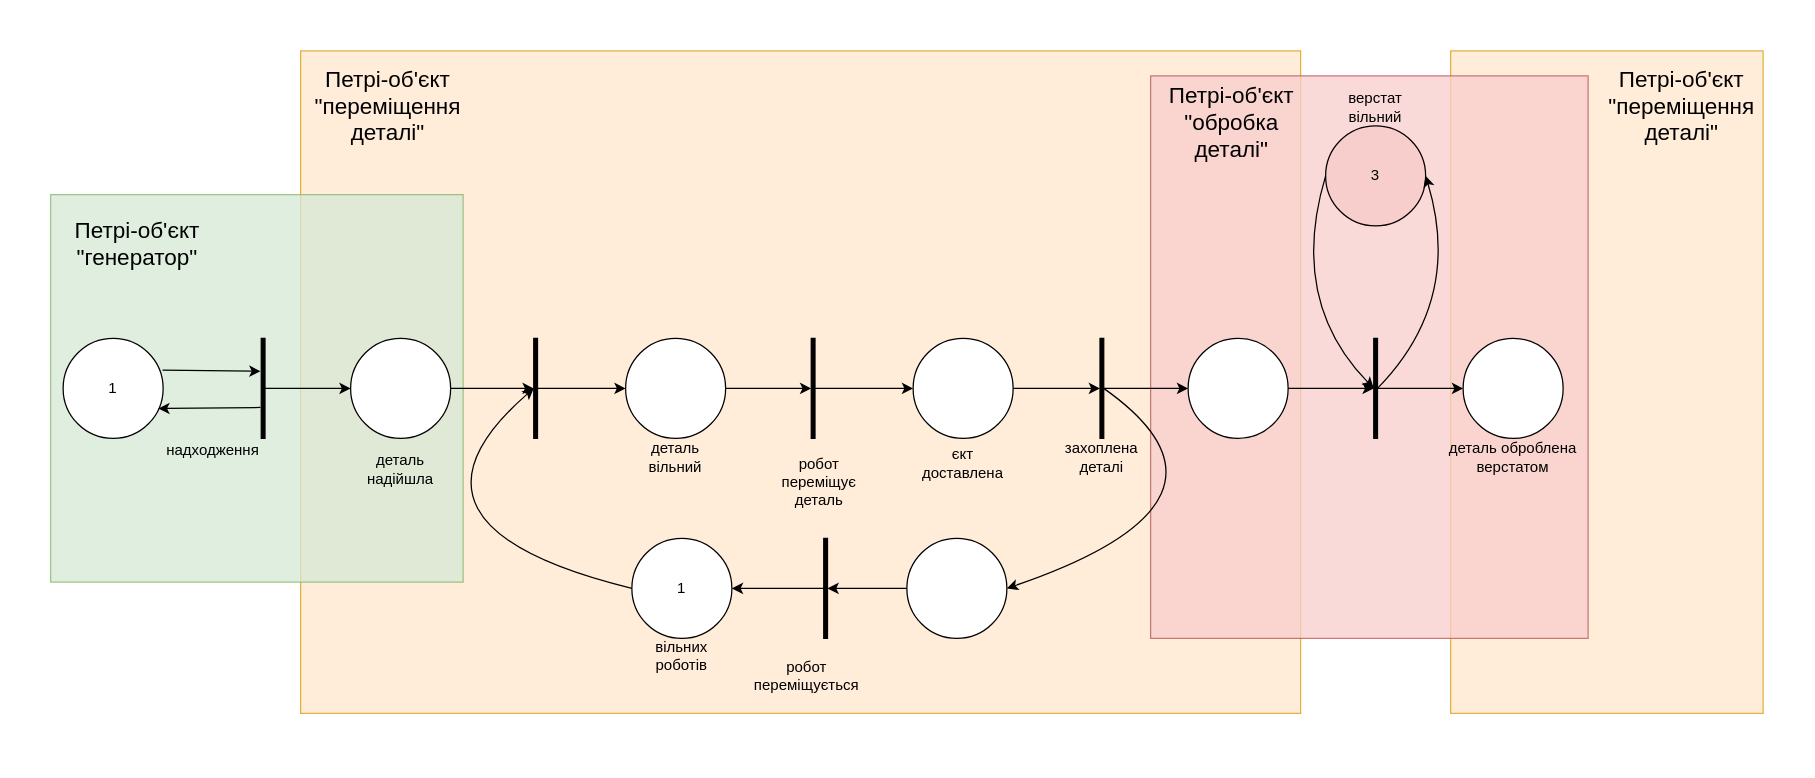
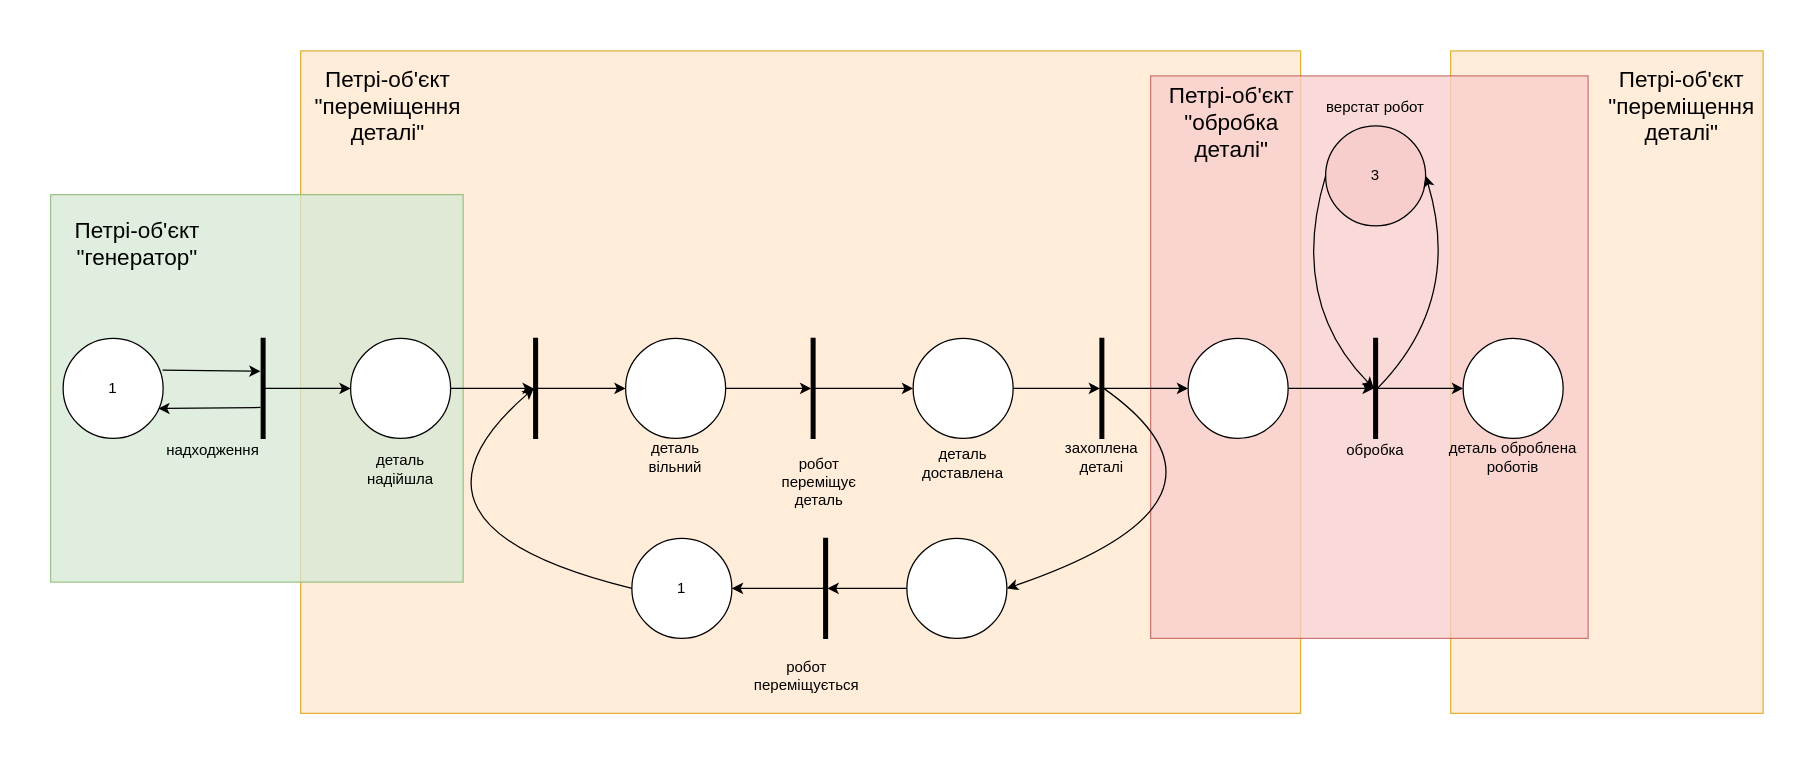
(1376, 107) -> (1376, 107)
none -> (1376, 451)
(1513, 457) -> (1513, 457)
(963, 463) -> (963, 463)
(682, 656) -> none
